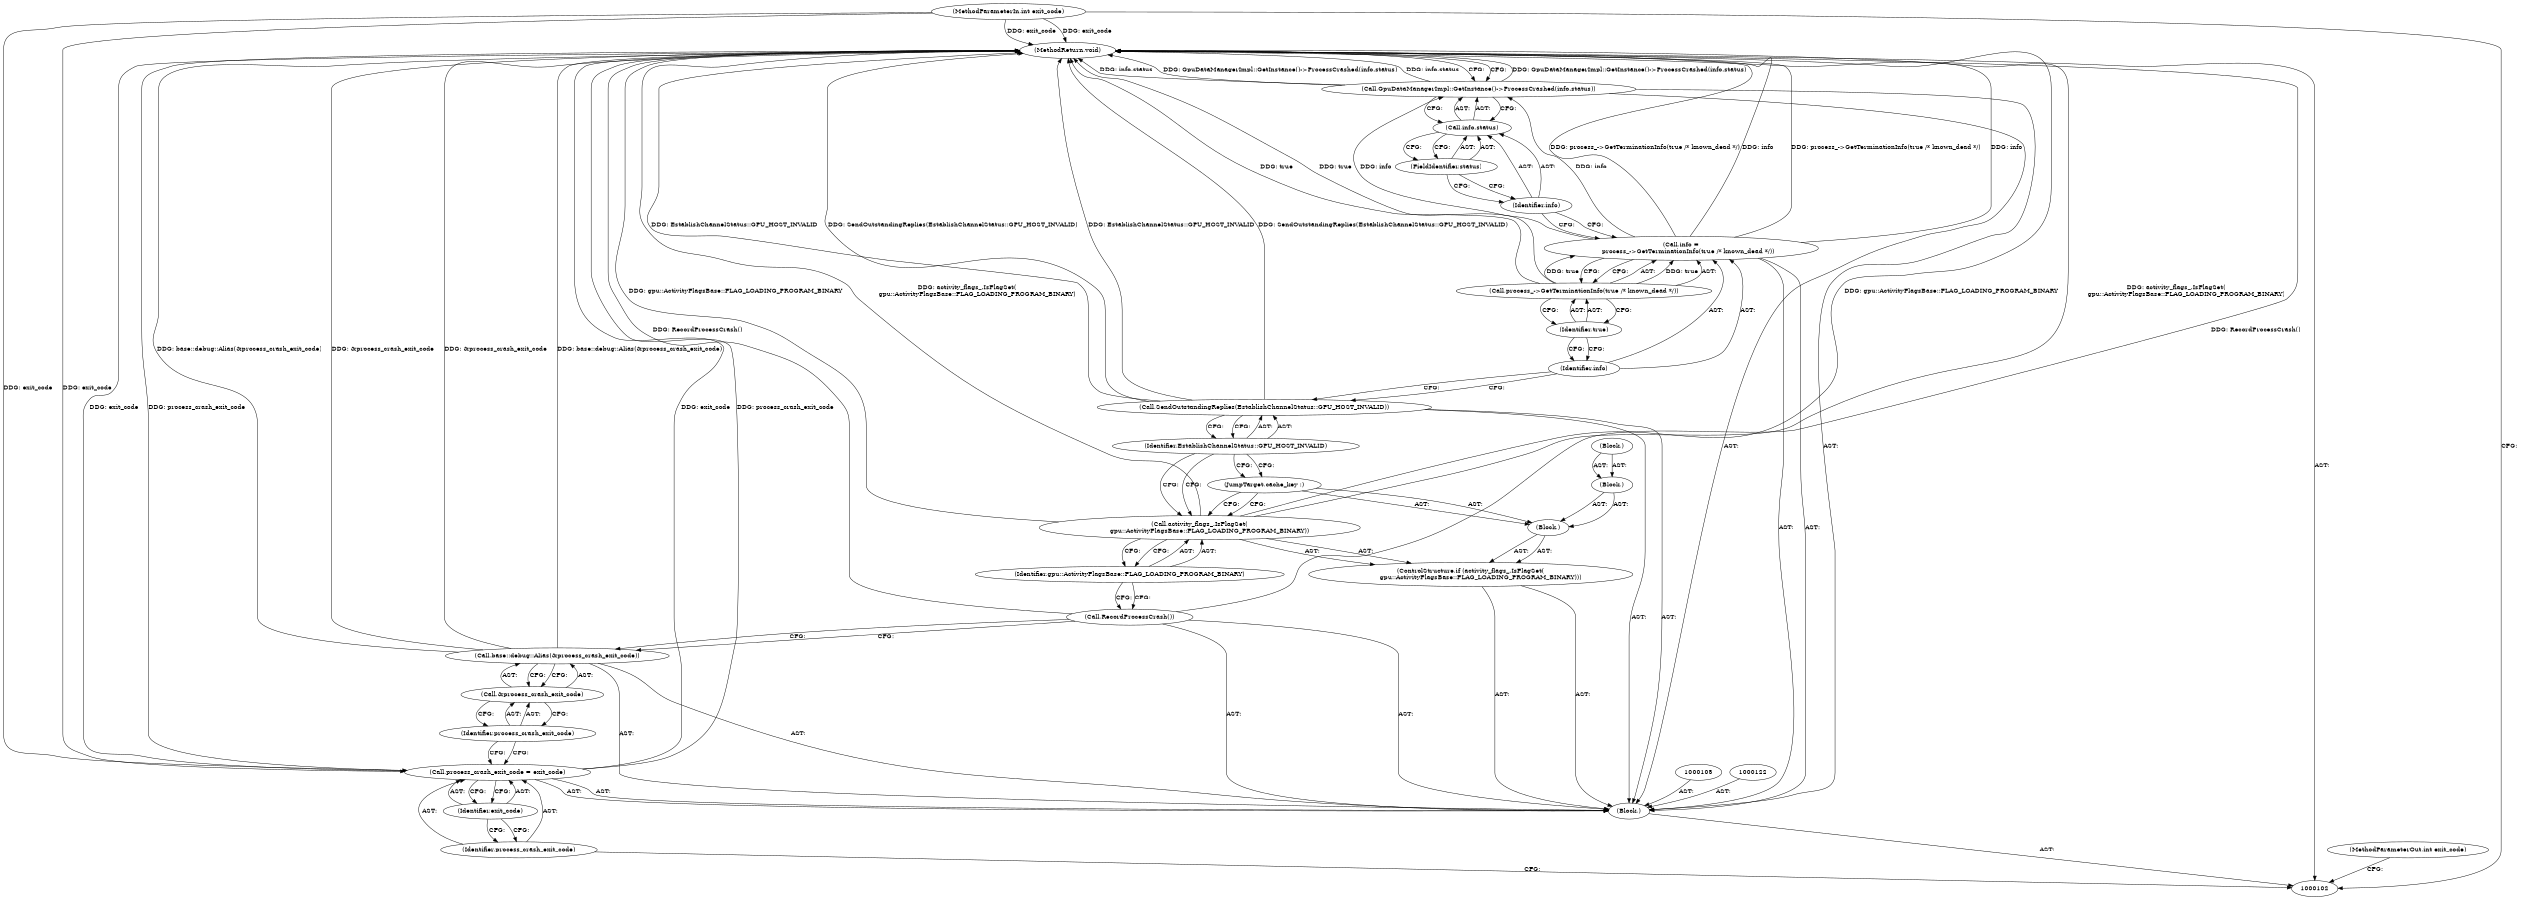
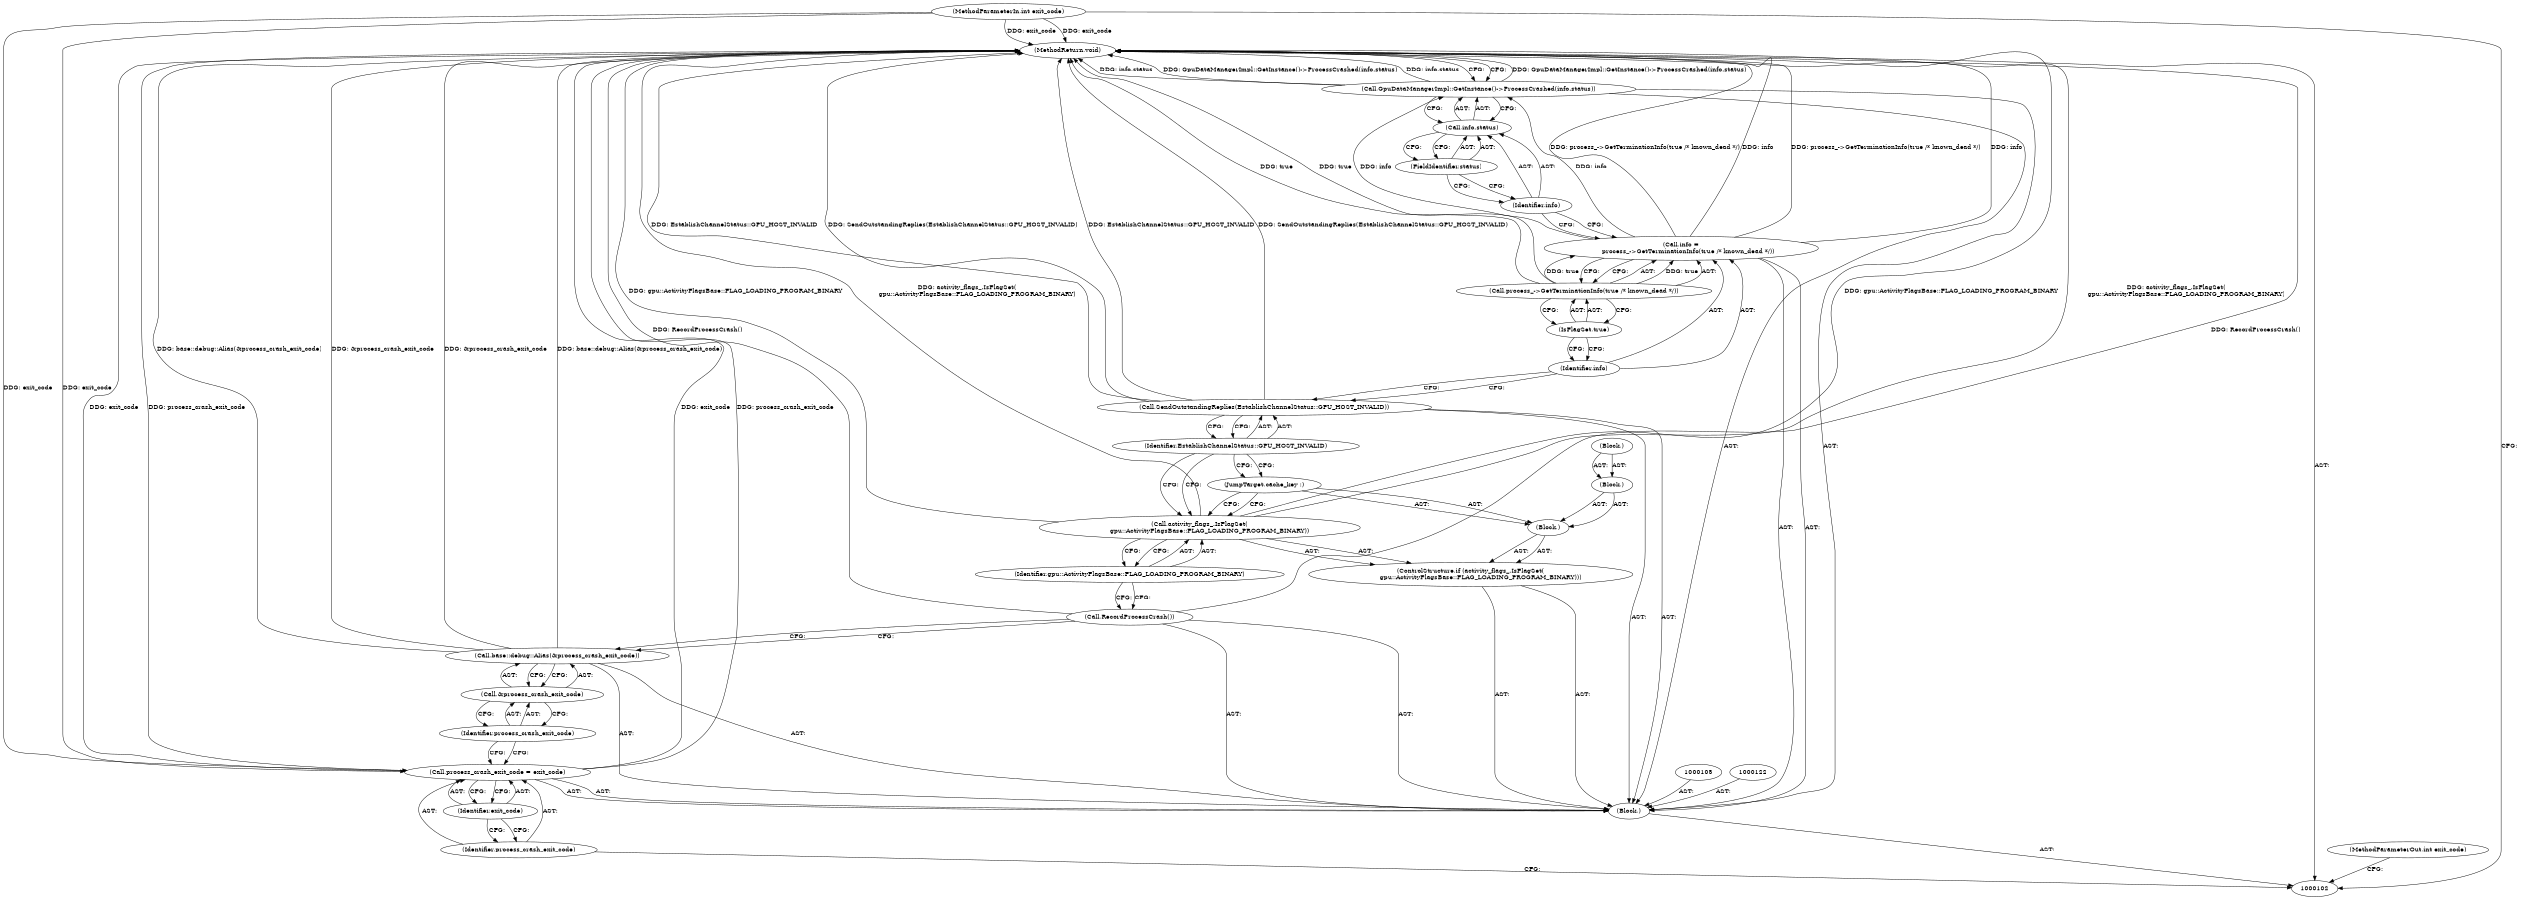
(1584, 330) -> (1584, 330)
